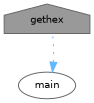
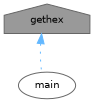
(54, 48) -> (40, 58)
